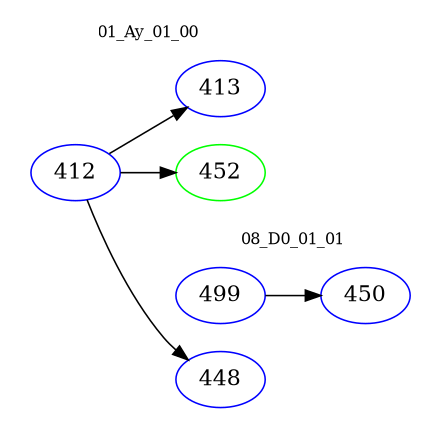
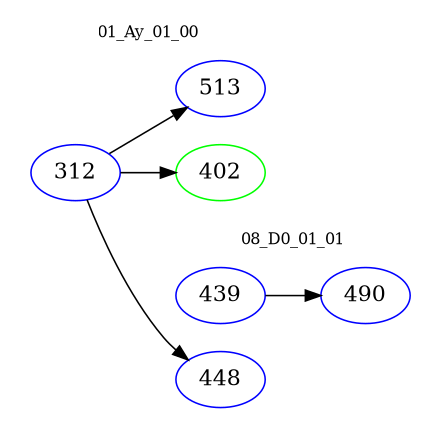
(221, 89) -> (221, 89)
(76, 173) -> (76, 173)
(221, 173) -> (221, 173)
(221, 296) -> (221, 296)
(366, 296) -> (366, 296)
